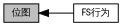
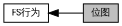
(61, 13) -> (71, 13)
